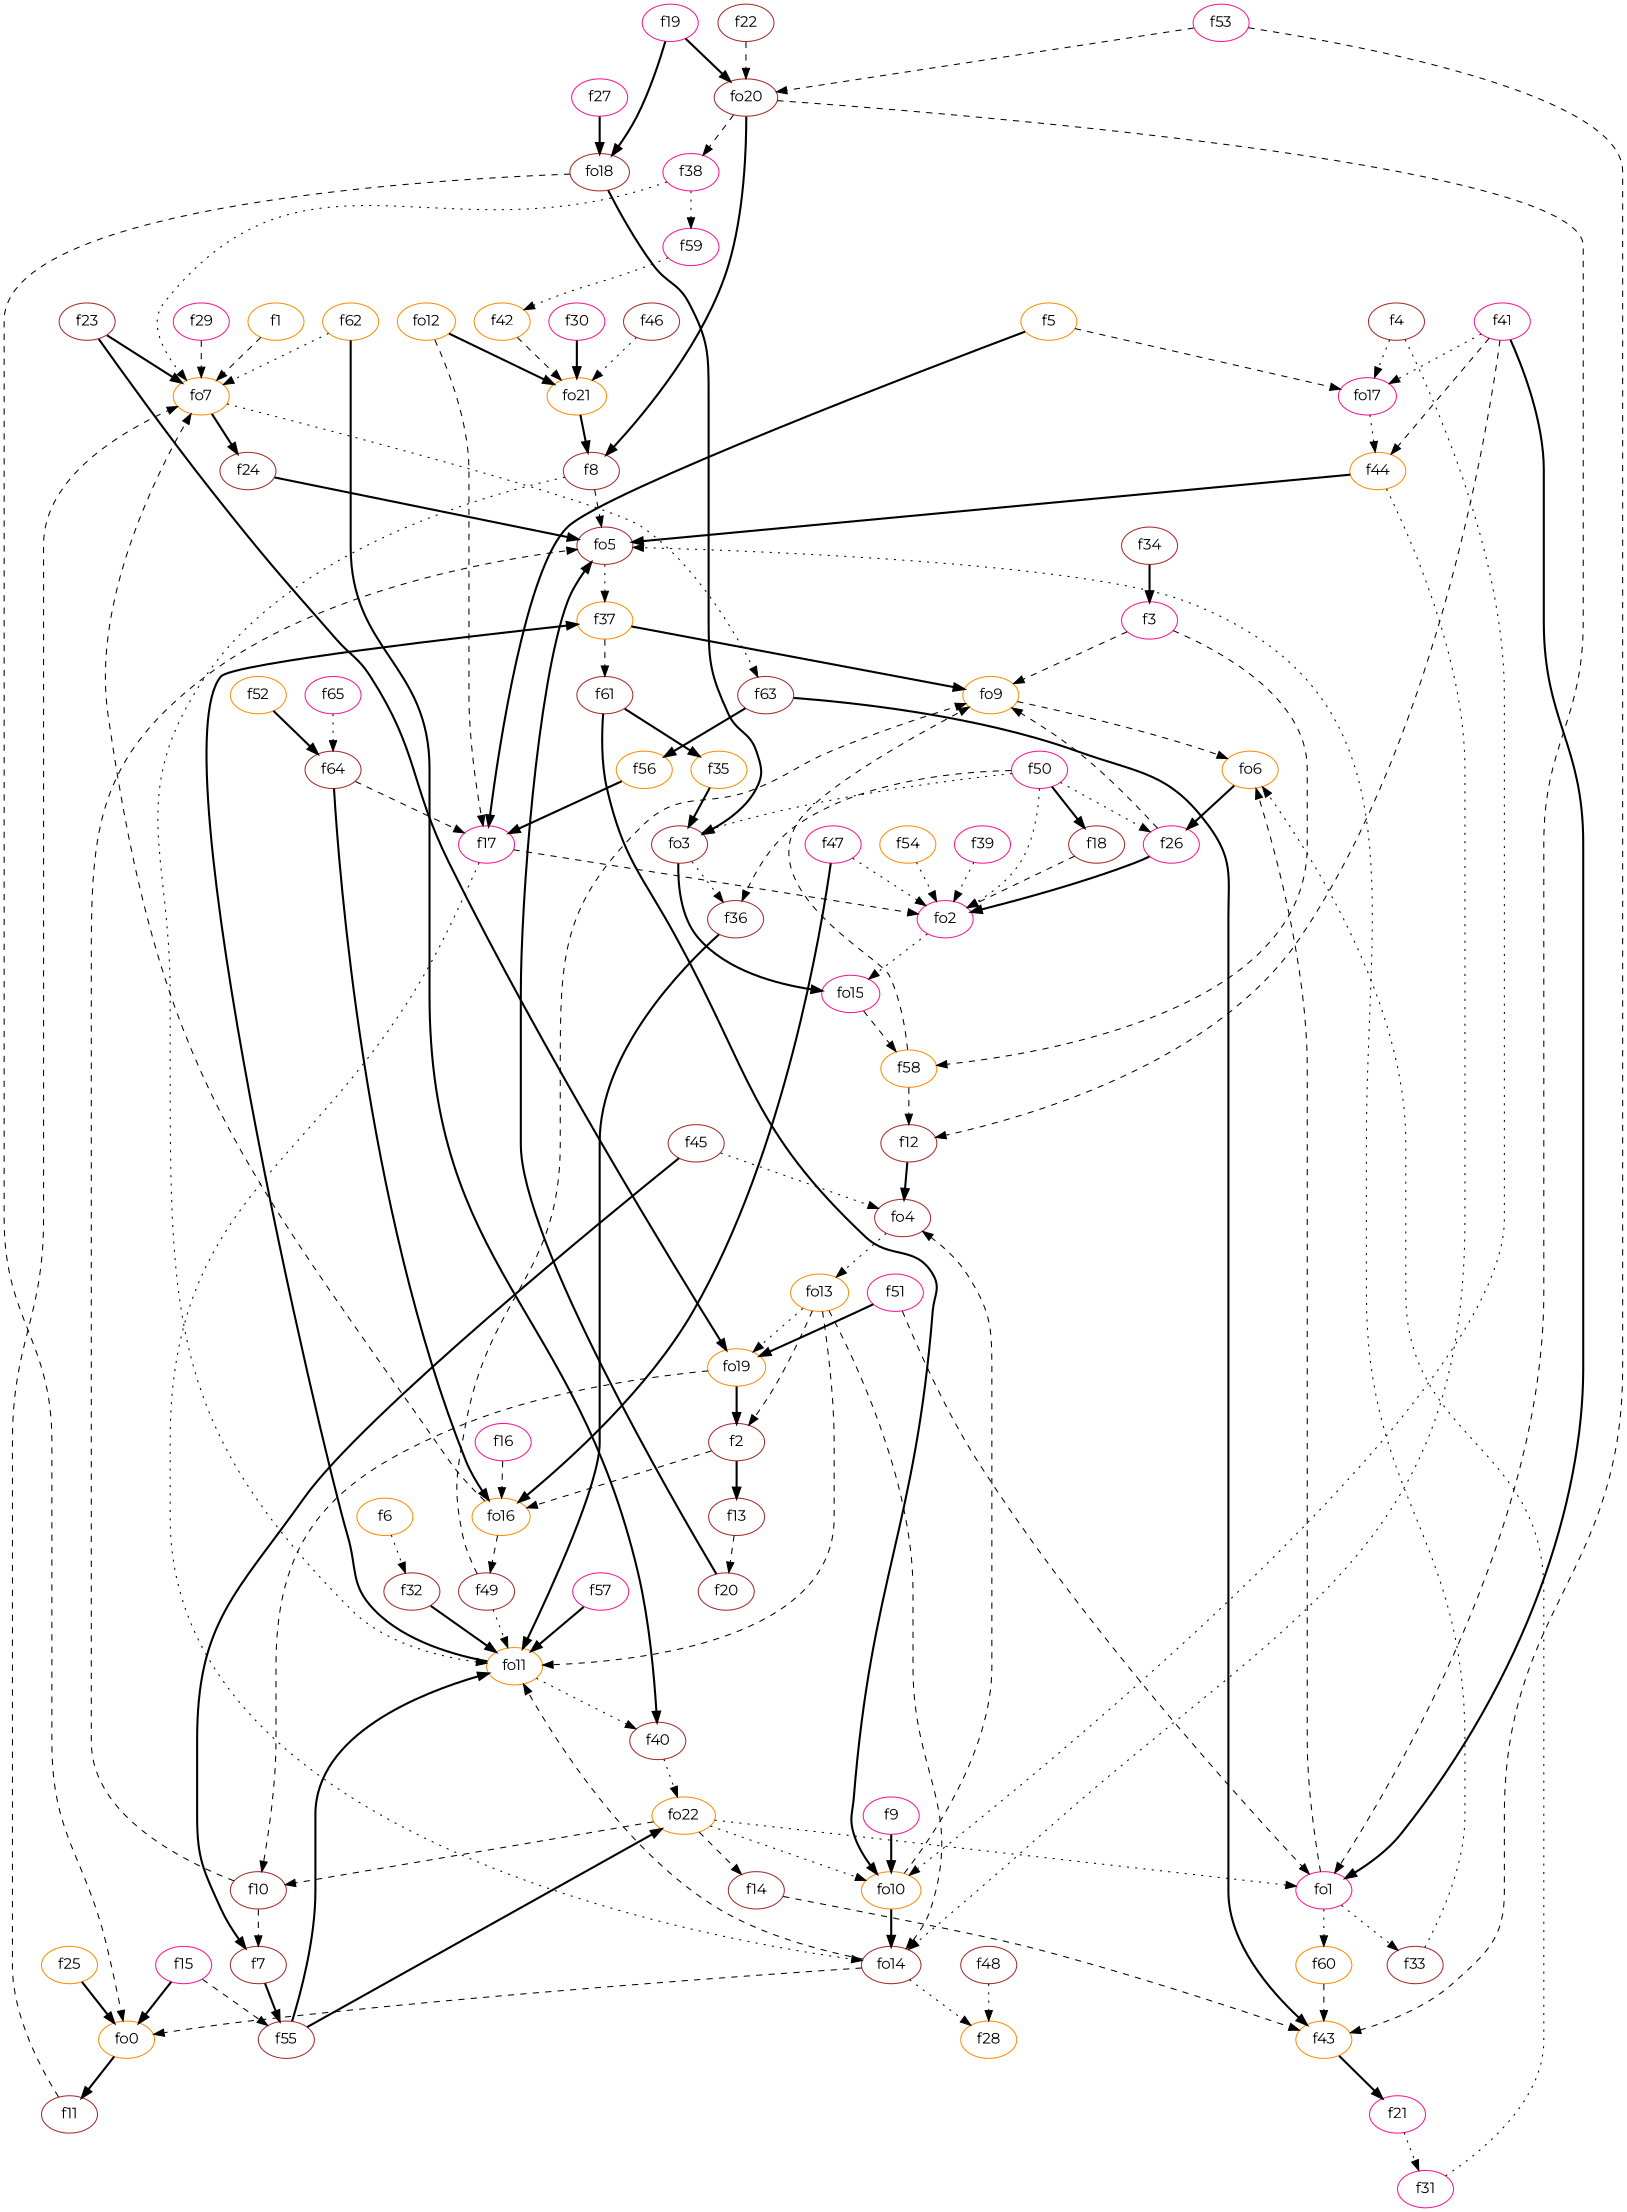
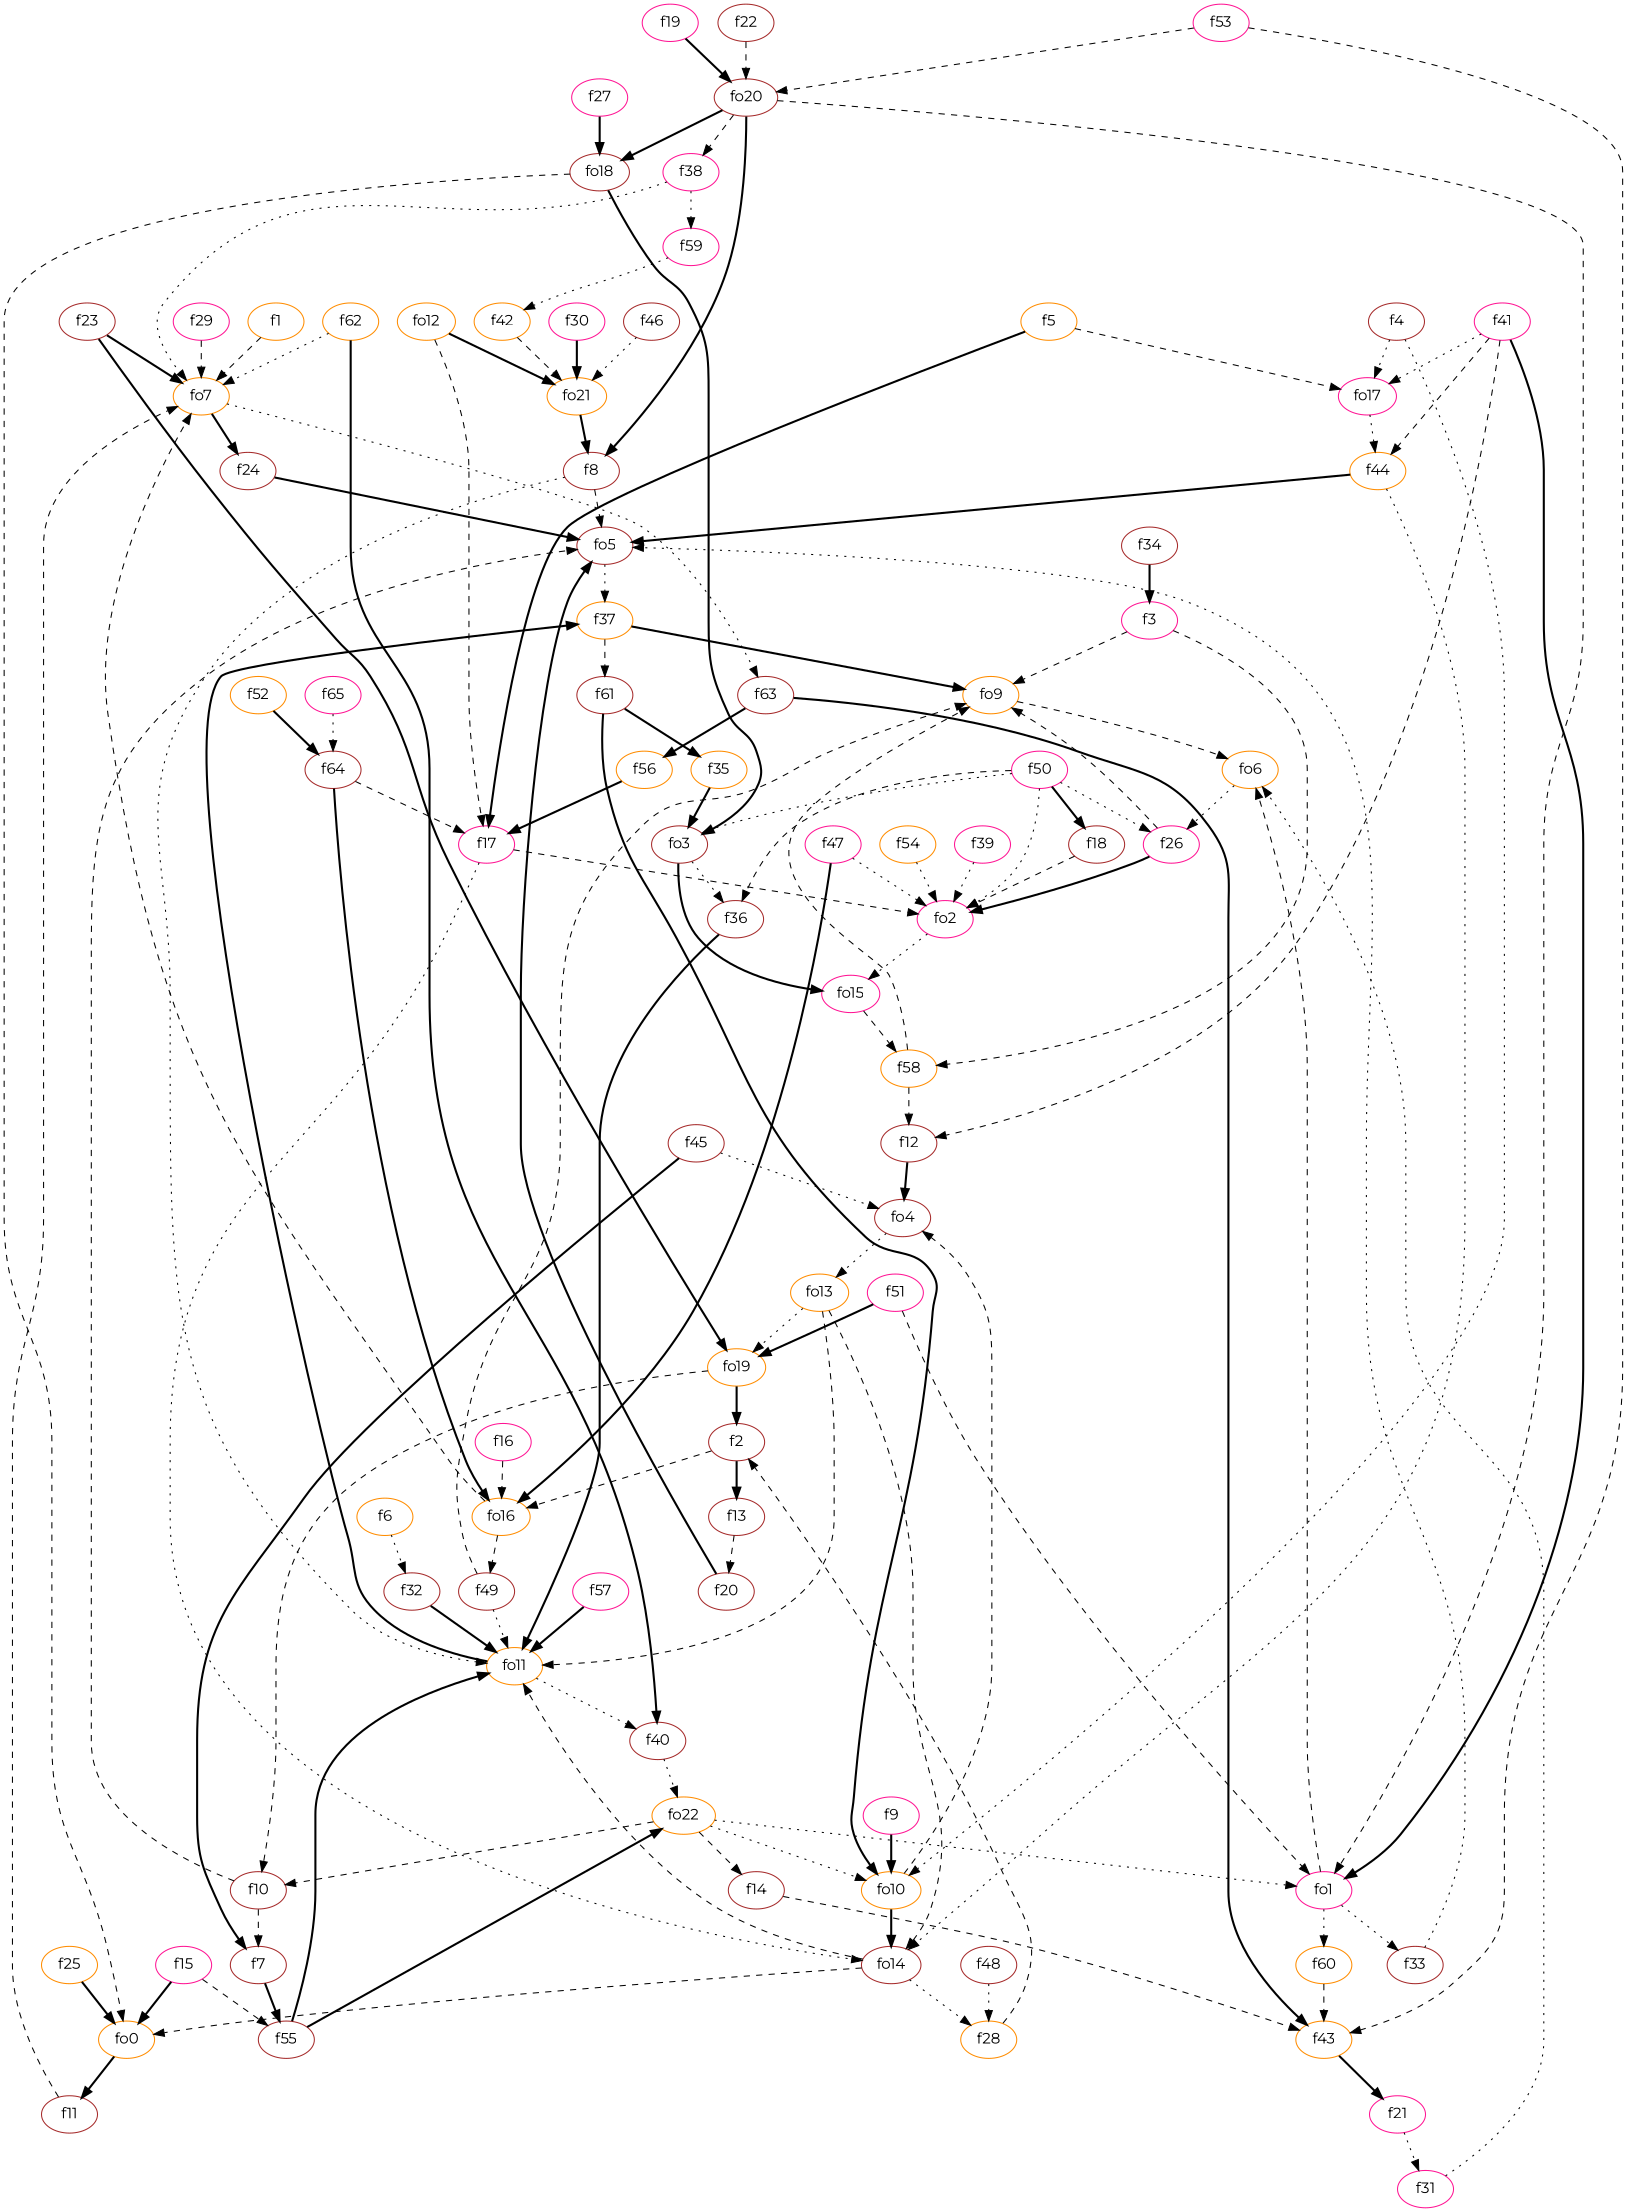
(646, 96) -> (677, 133)
(1215, 804) -> (1215, 804)
(786, 1365) -> (930, 1734)
